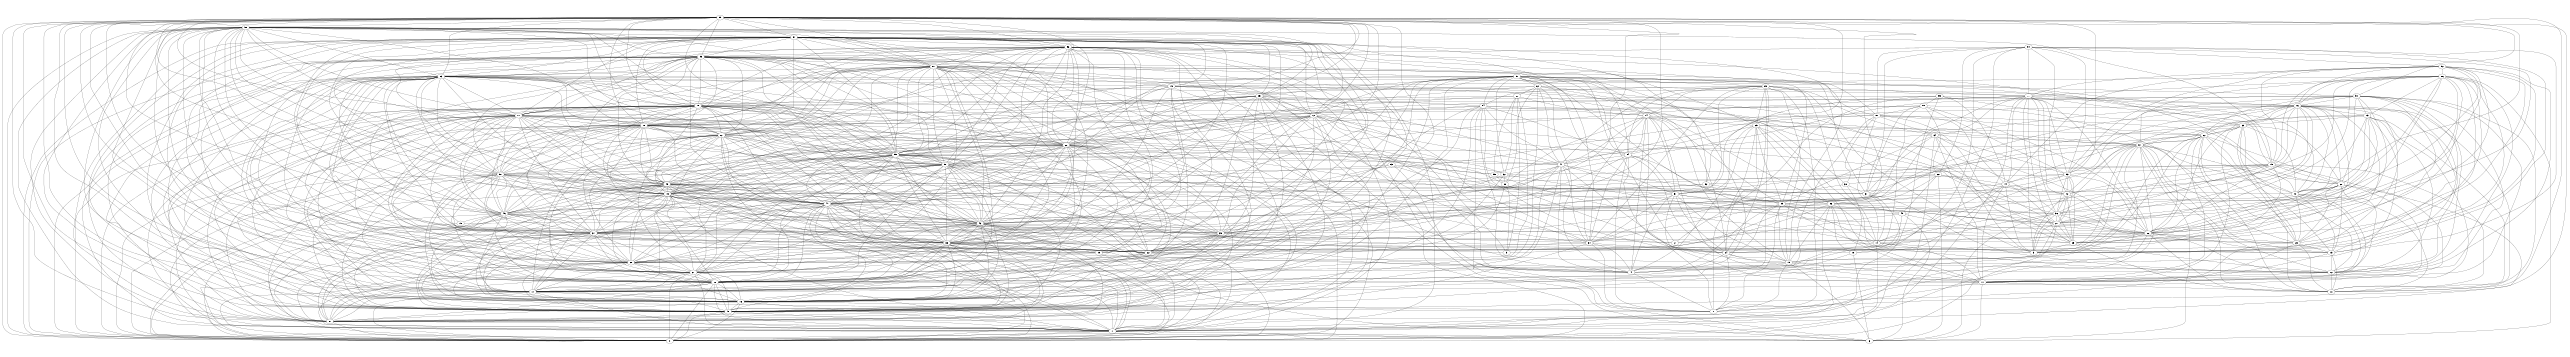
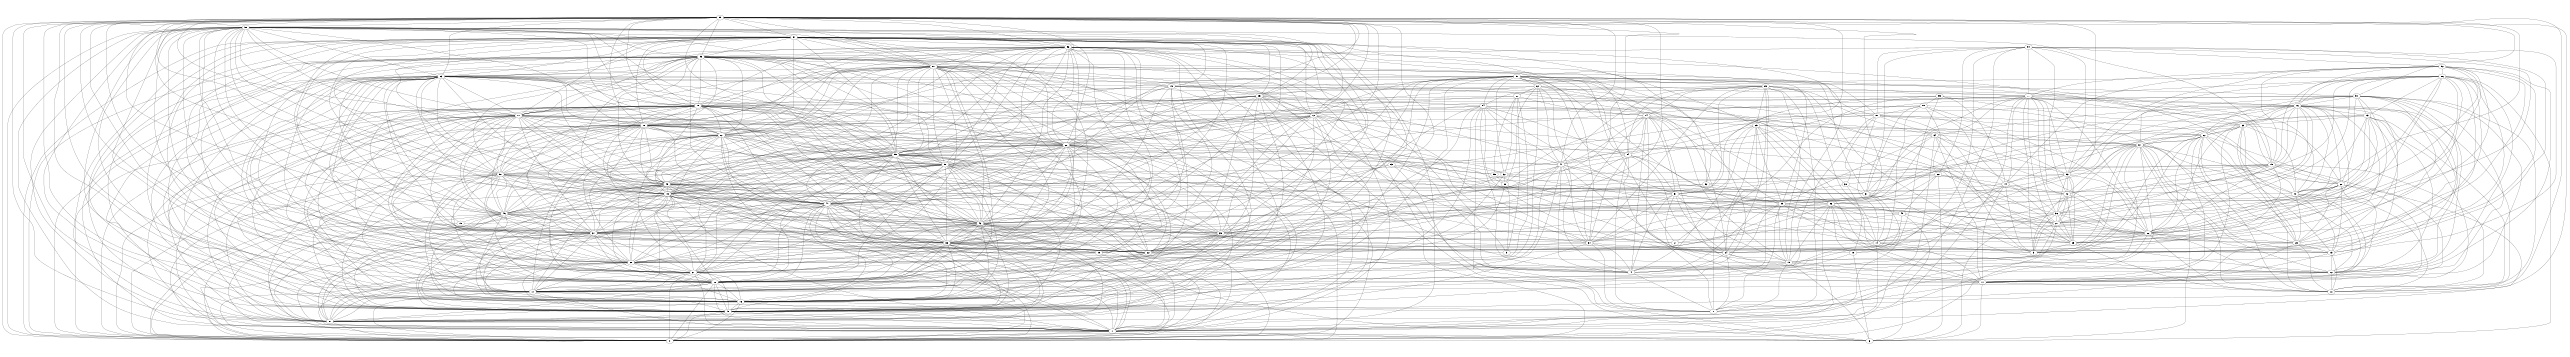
(1436, 145) -> (1375, 24)
none -> (1571, 157)
(1944, 209) -> (1962, 230)
none -> (423, 327)
